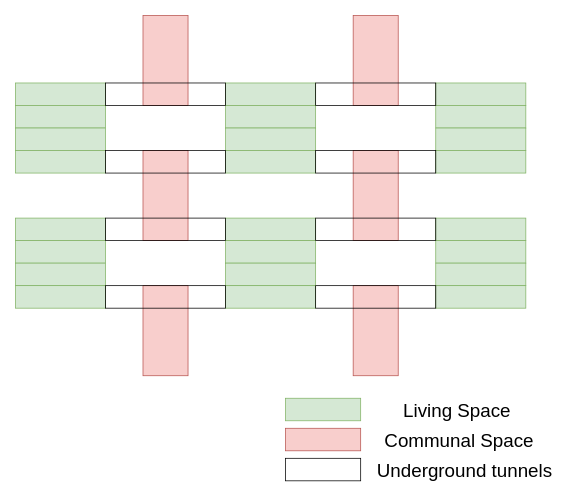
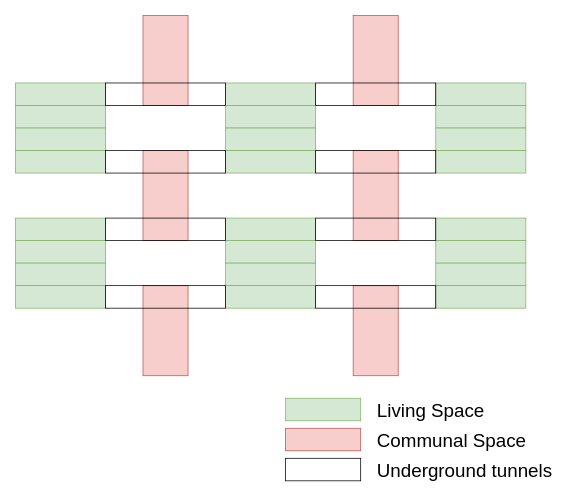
(473, 409) -> (447, 409)
(473, 439) -> (465, 439)
